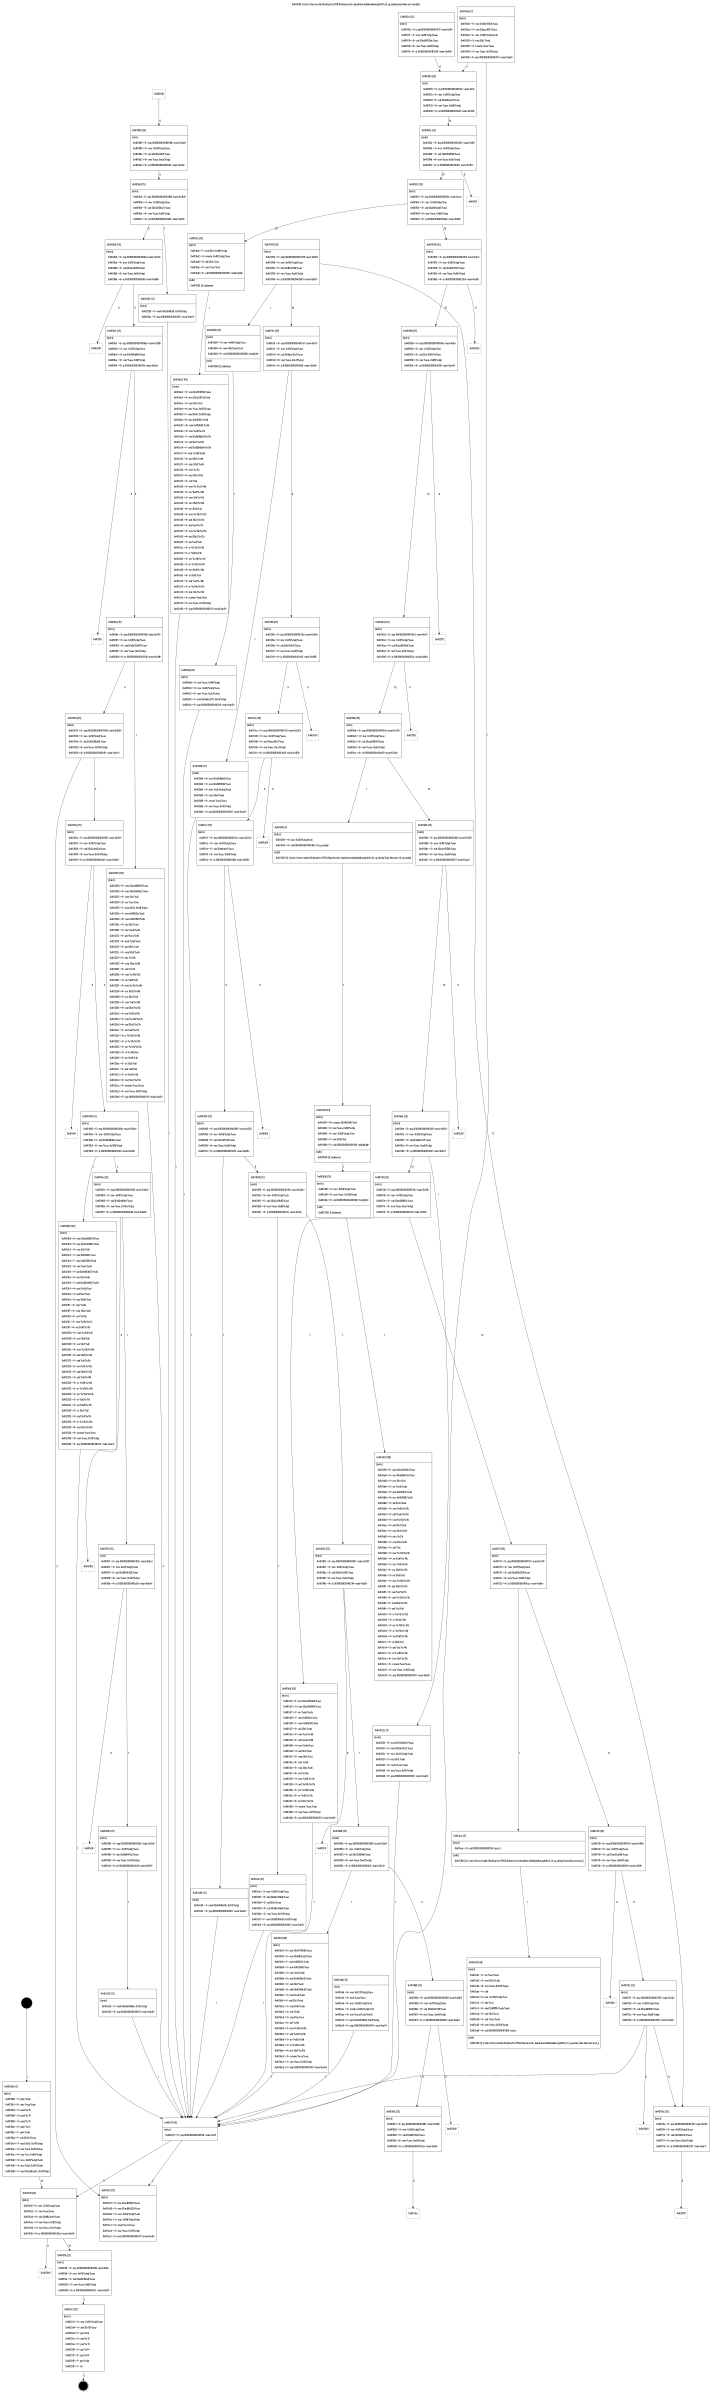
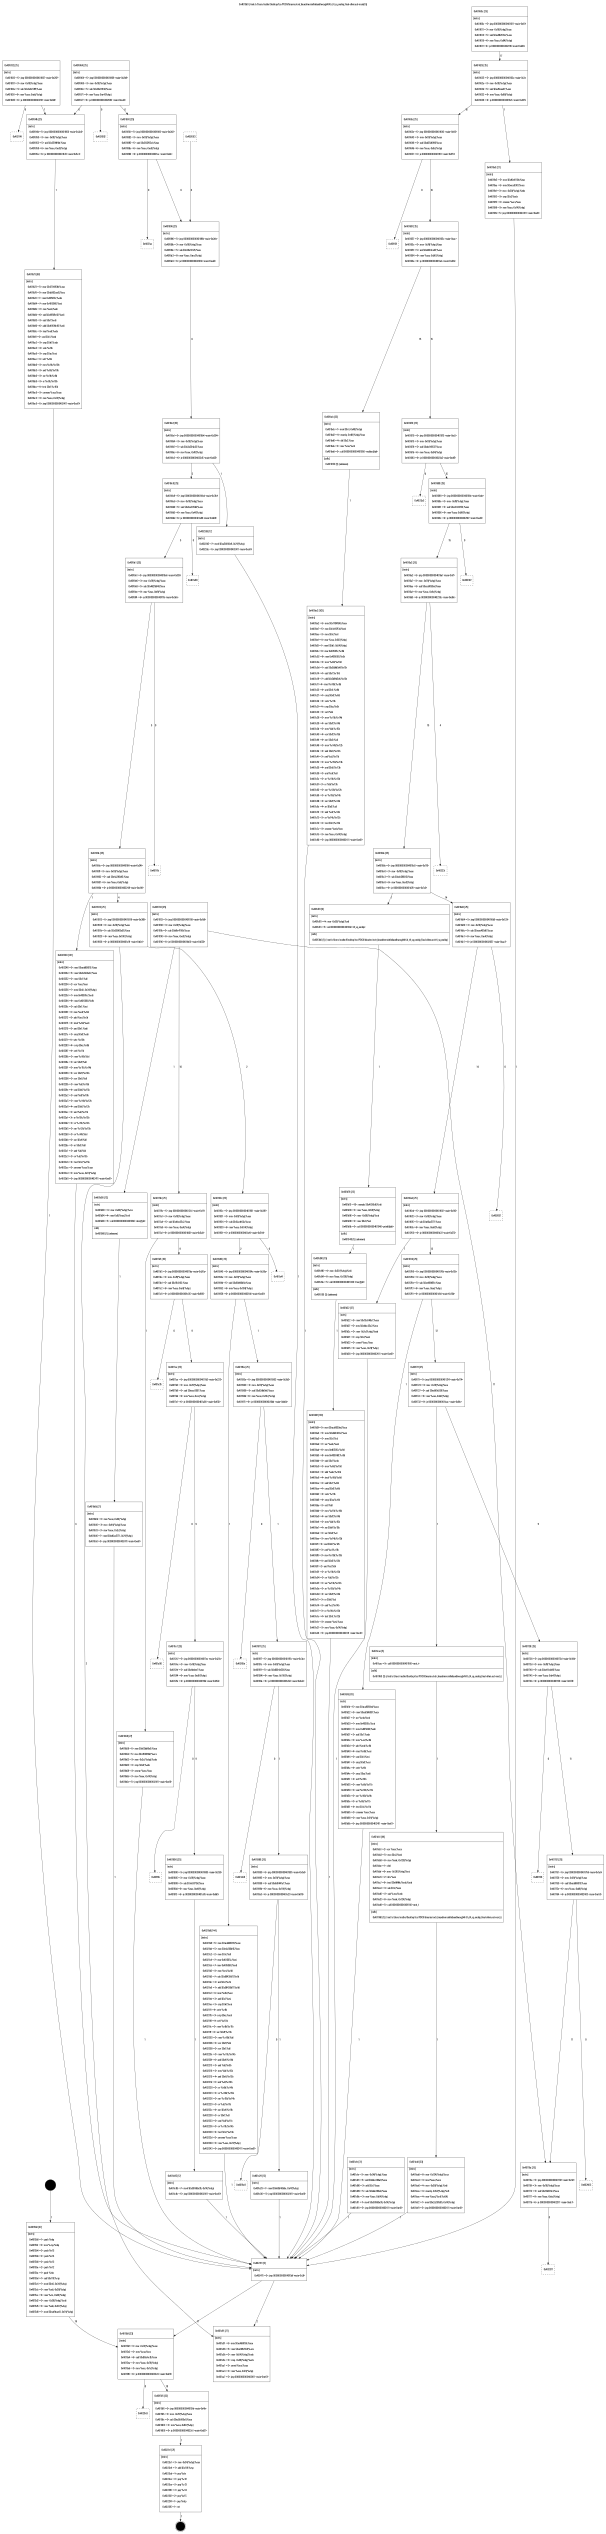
(466, 66) -> (506, 133)
none -> (168, 189)
(278, 1195) -> none
(419, 1919) -> (79, 109)
none -> (436, 2039)
(455, 2075) -> (329, 1953)
none -> (241, 2185)
